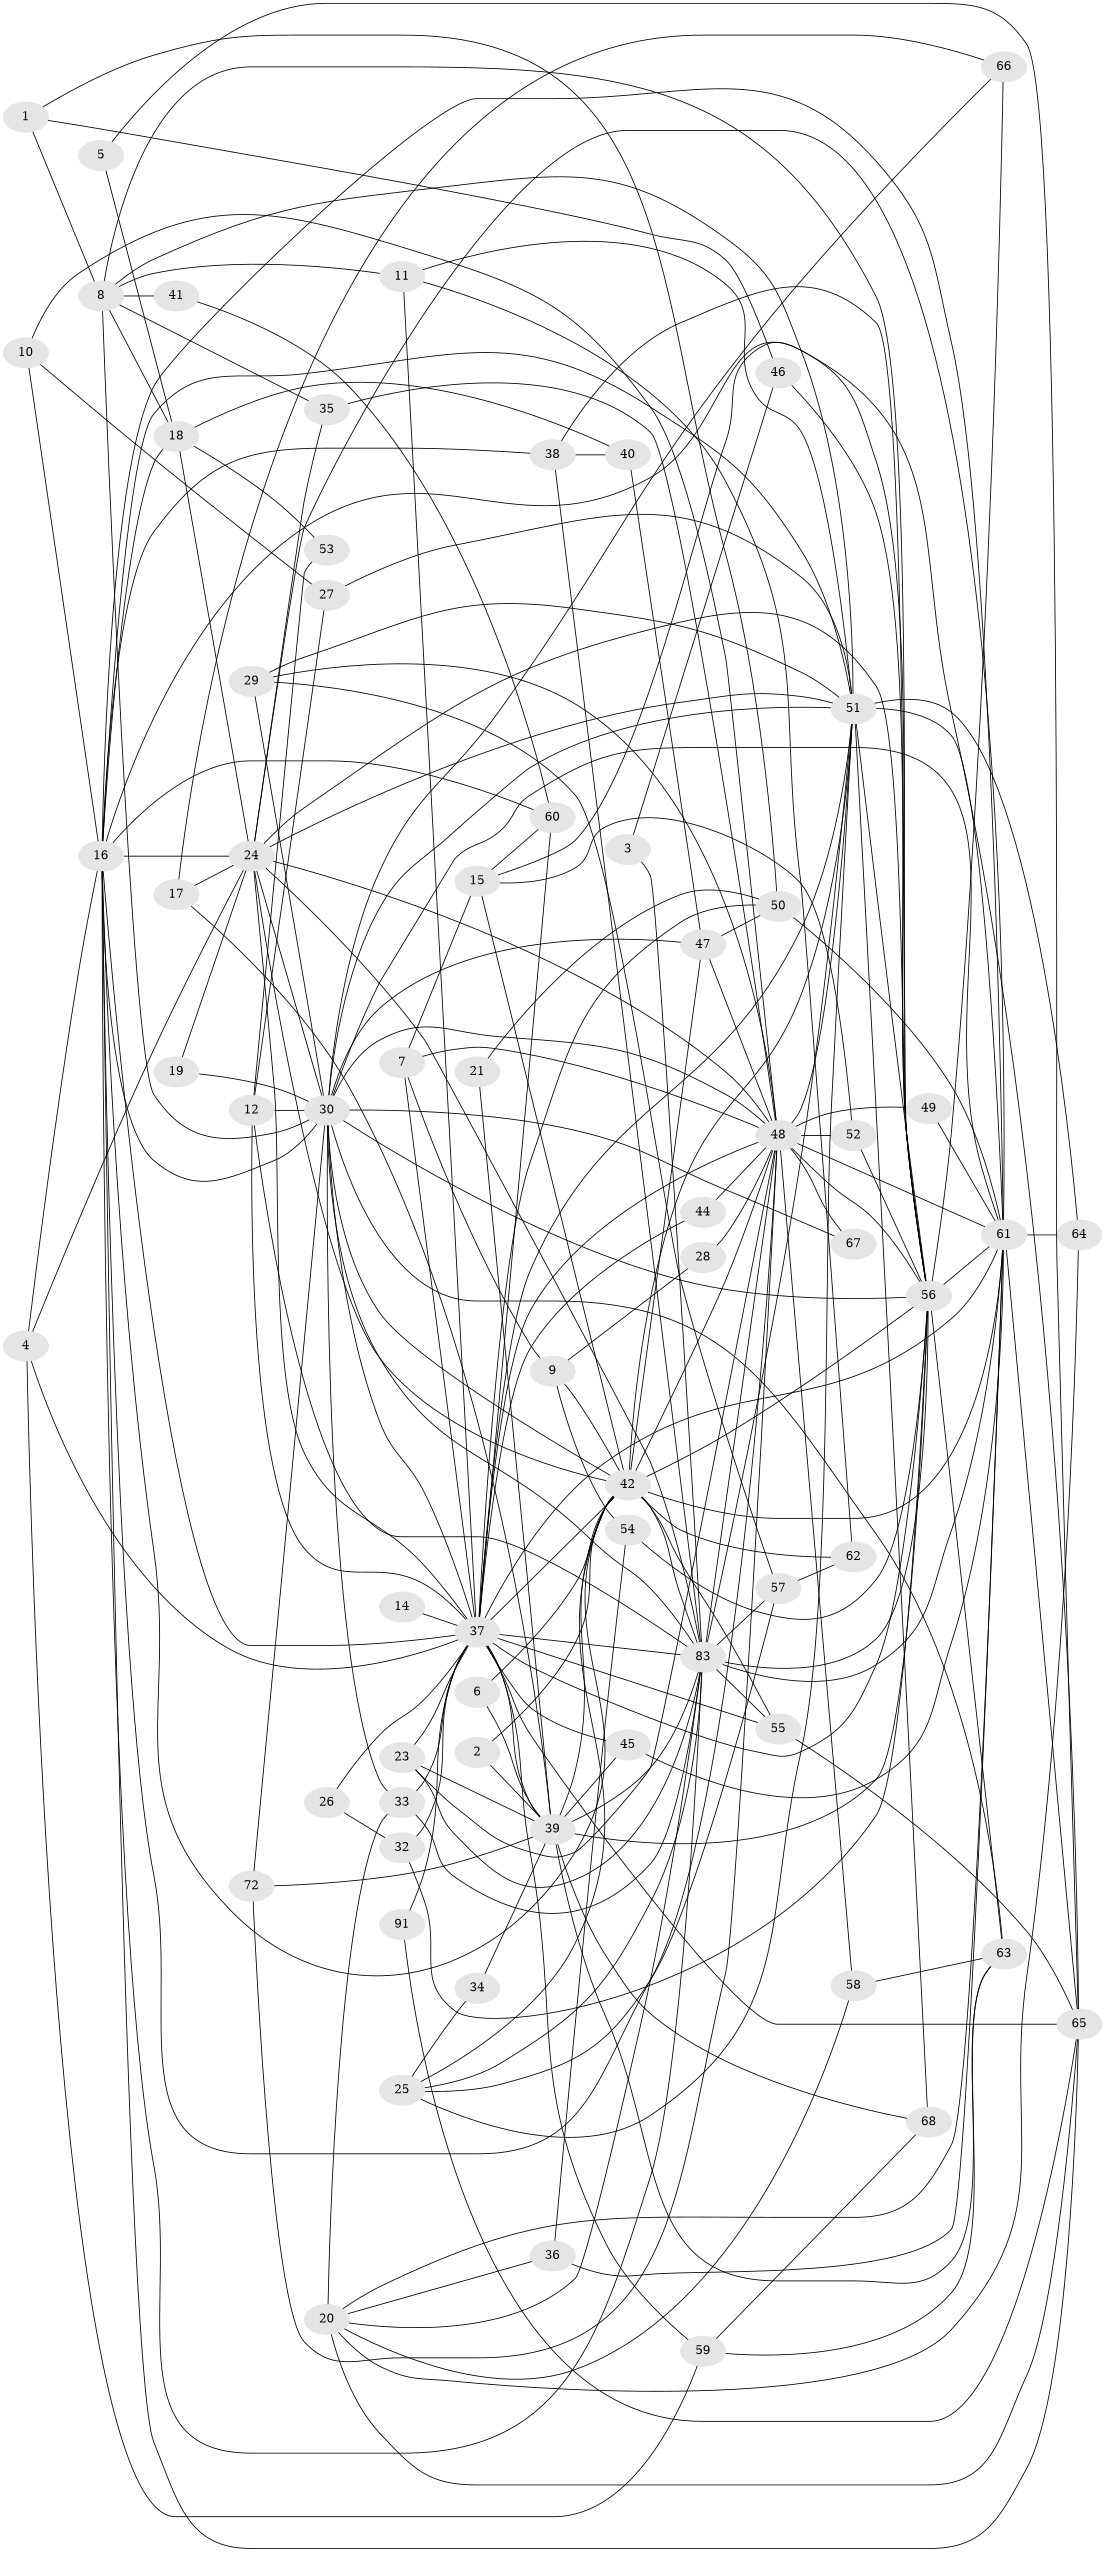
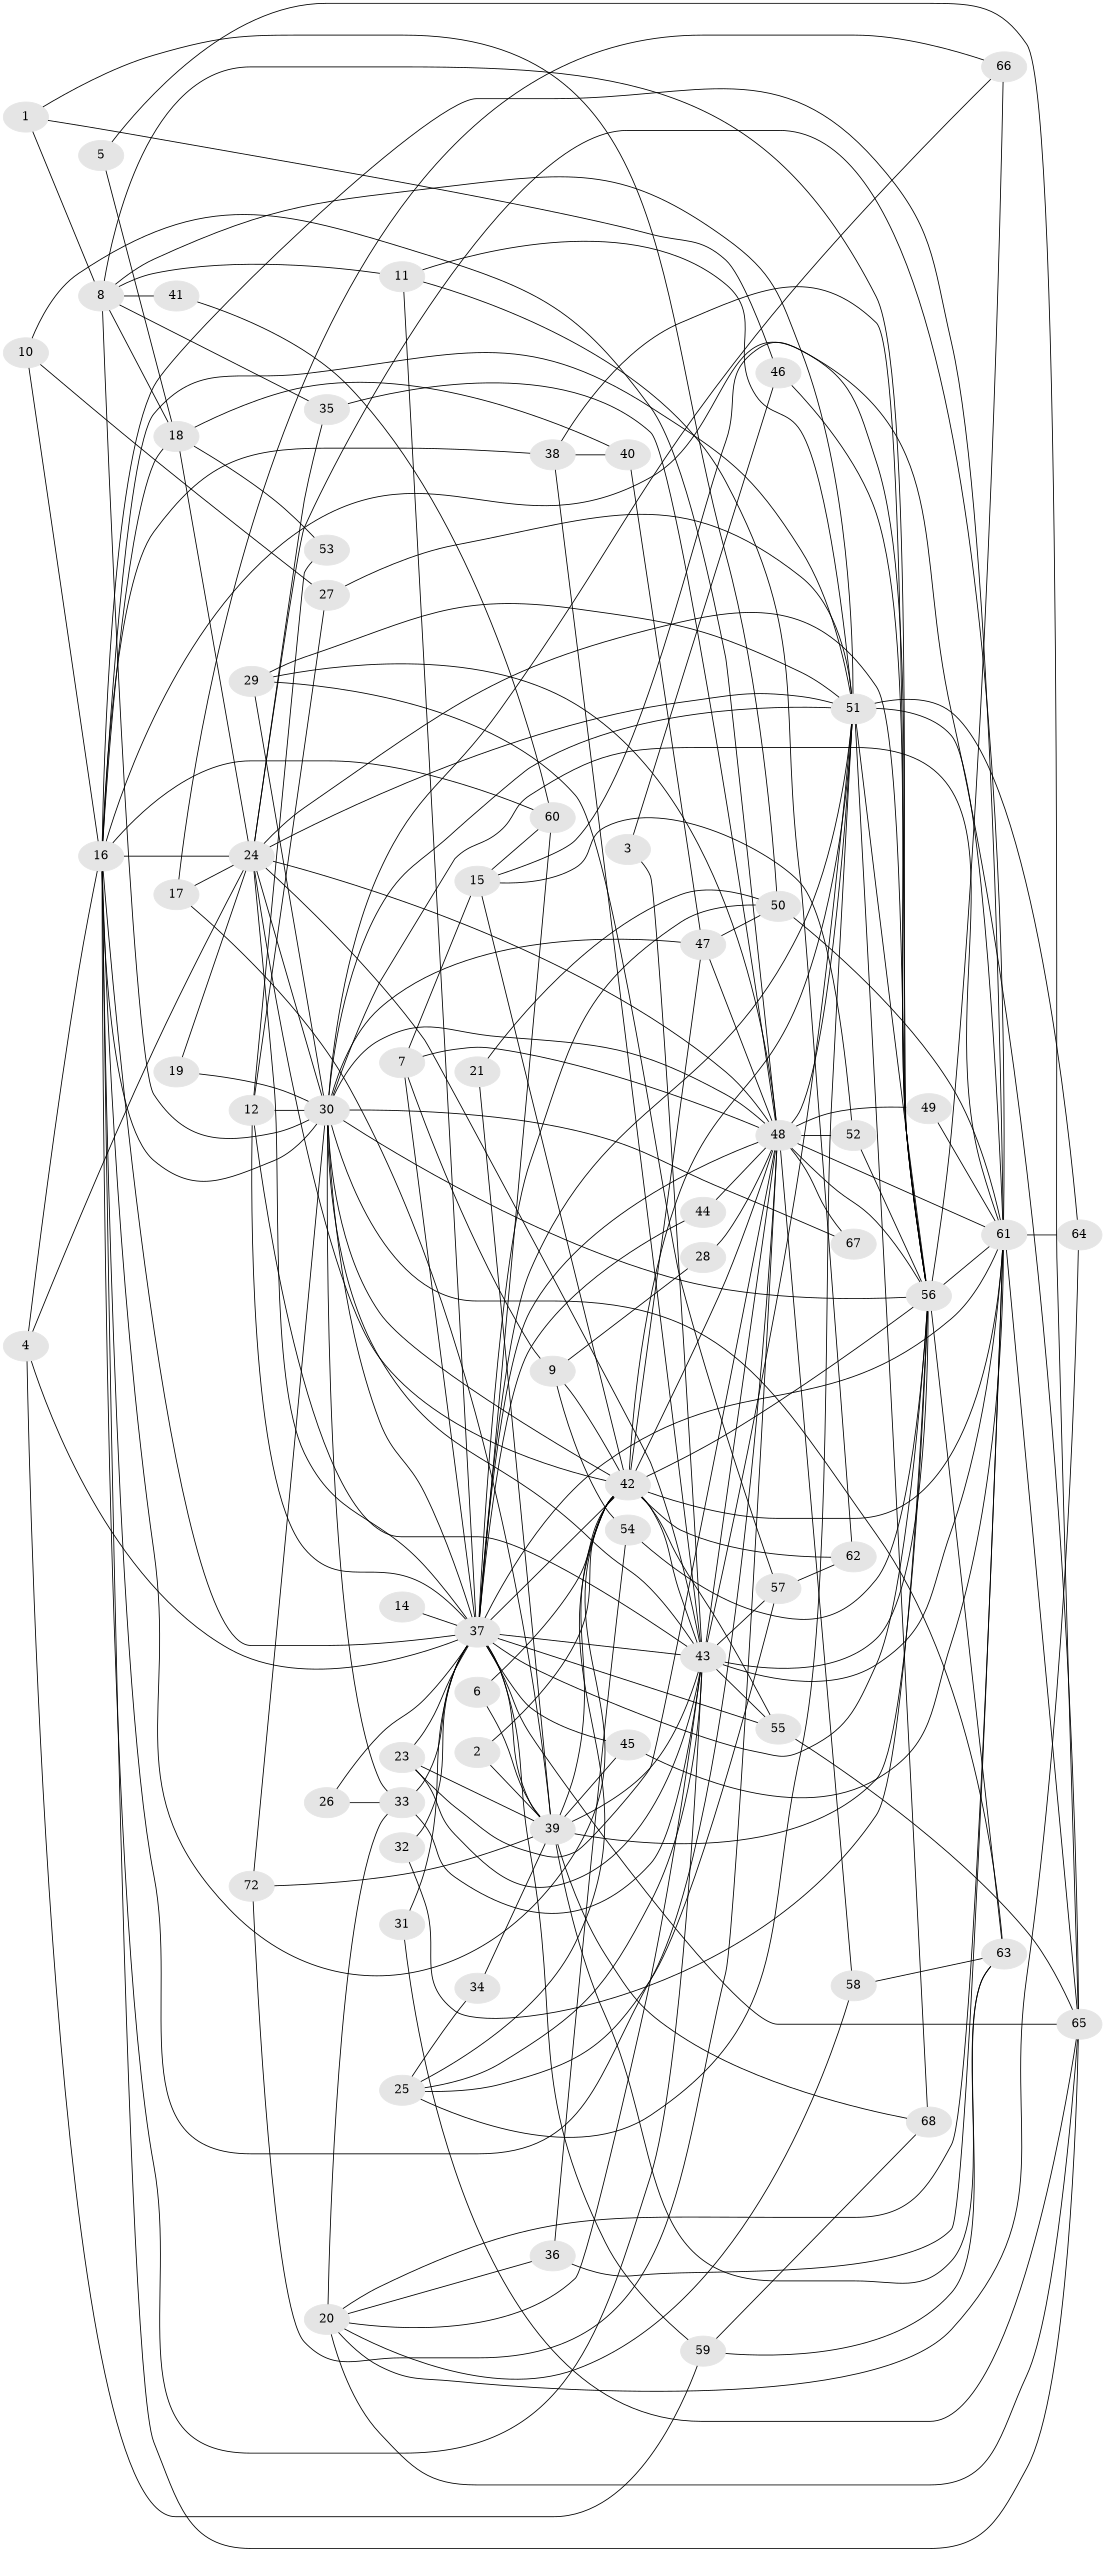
(703, 1657) -> (703, 1657)
(365, 1825) -> (365, 1803)
(402, 1925) -> (402, 1925)
